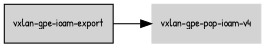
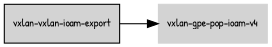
(59, 24) -> (62, 24)
